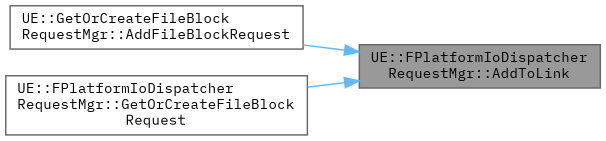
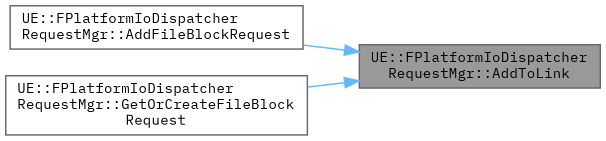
(157, 27) -> (157, 27)
